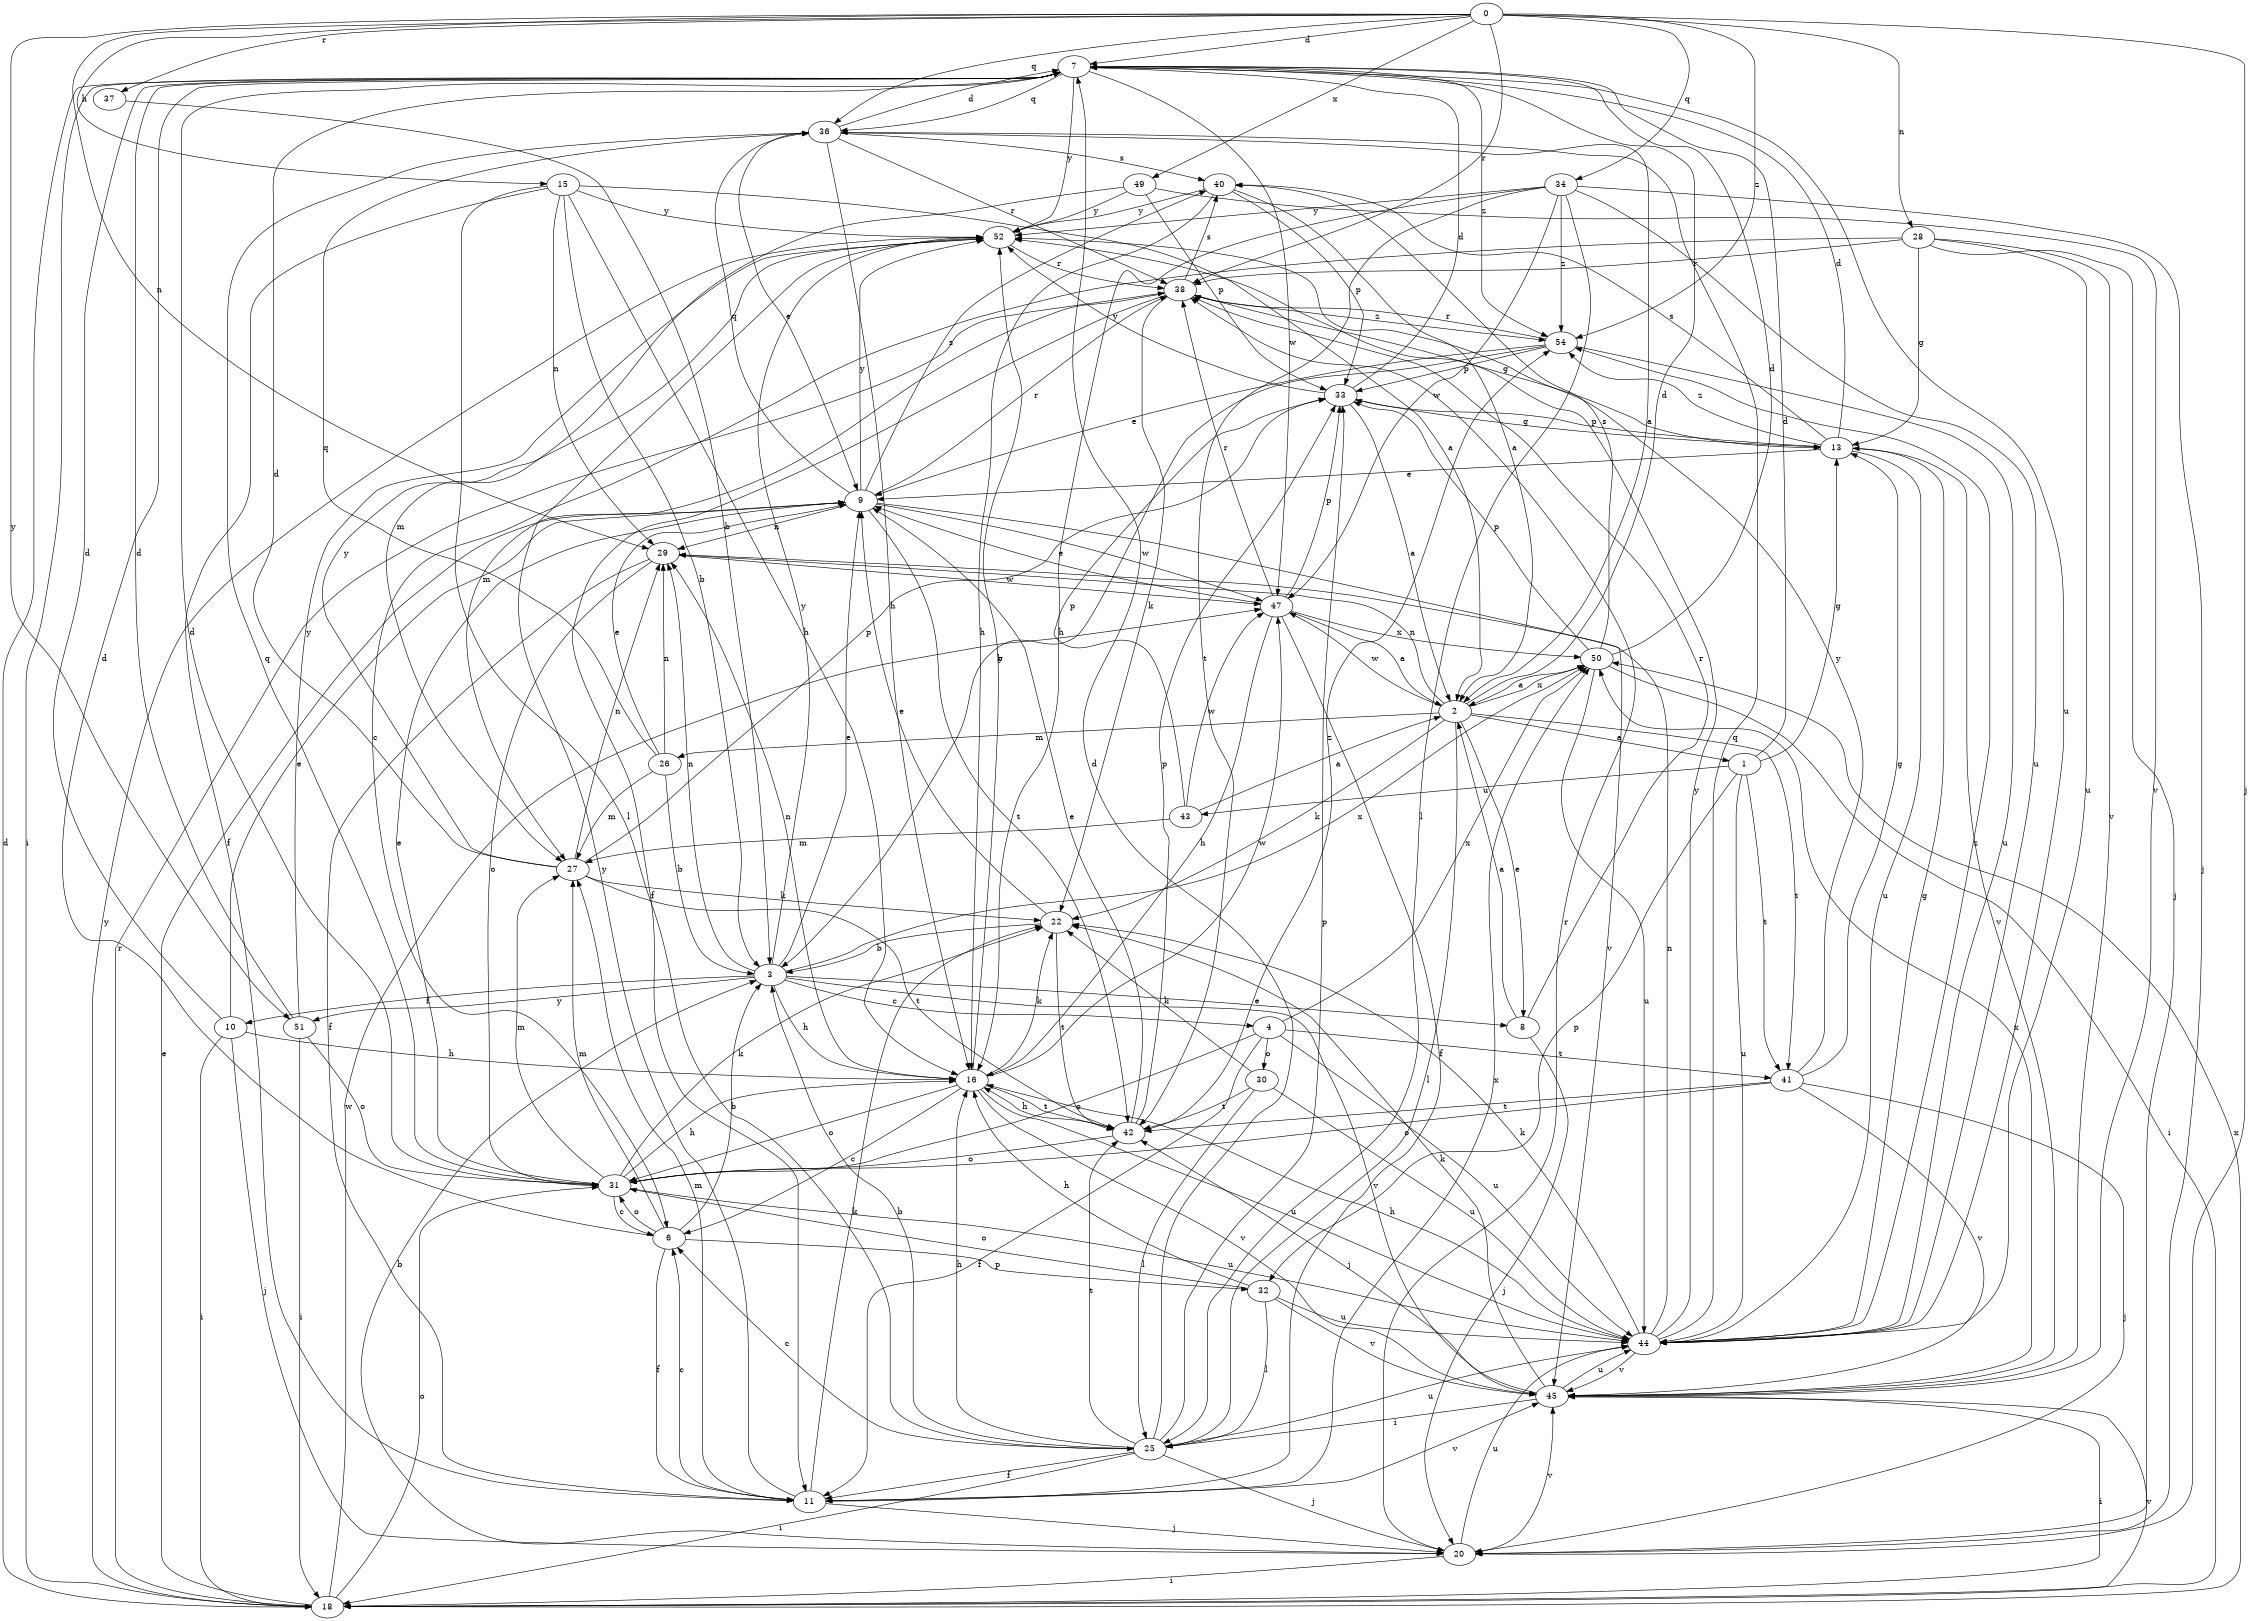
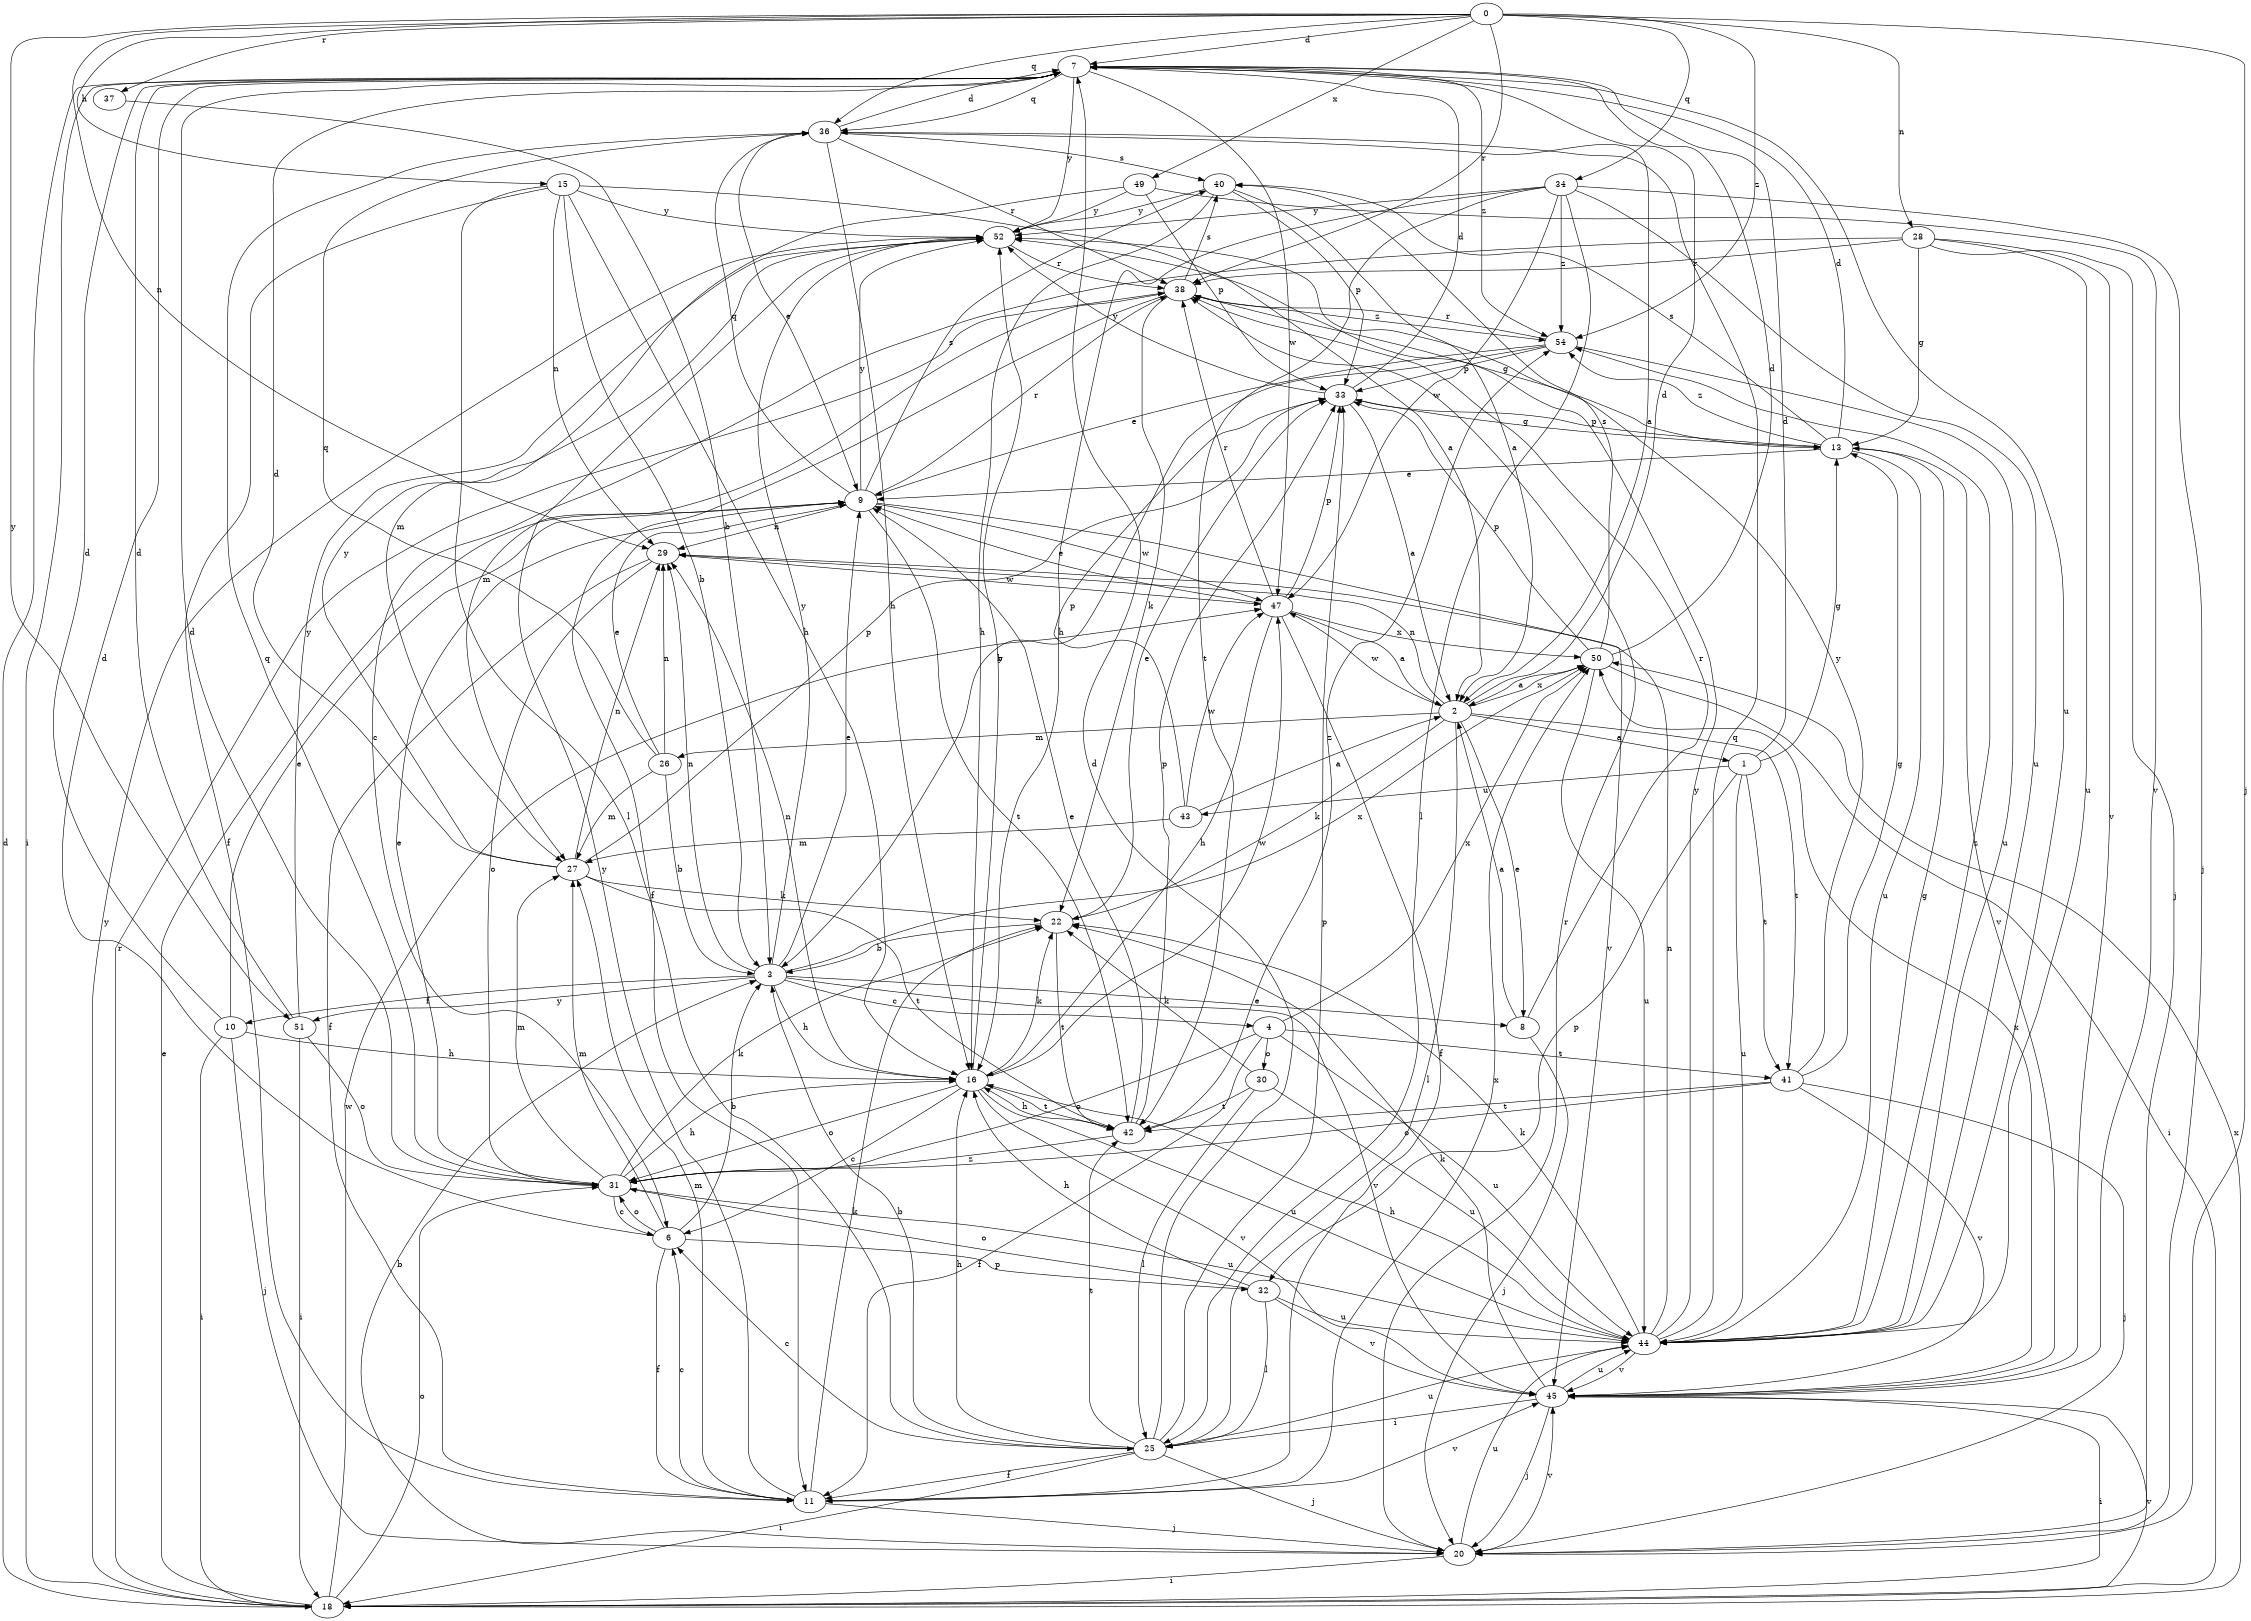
(911, 750) -> (1140, 660)
(971, 1159) -> (971, 1159)
(1345, 1266) -> (1522, 1481)
